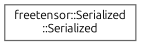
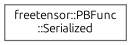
(70, 23) -> (66, 23)
